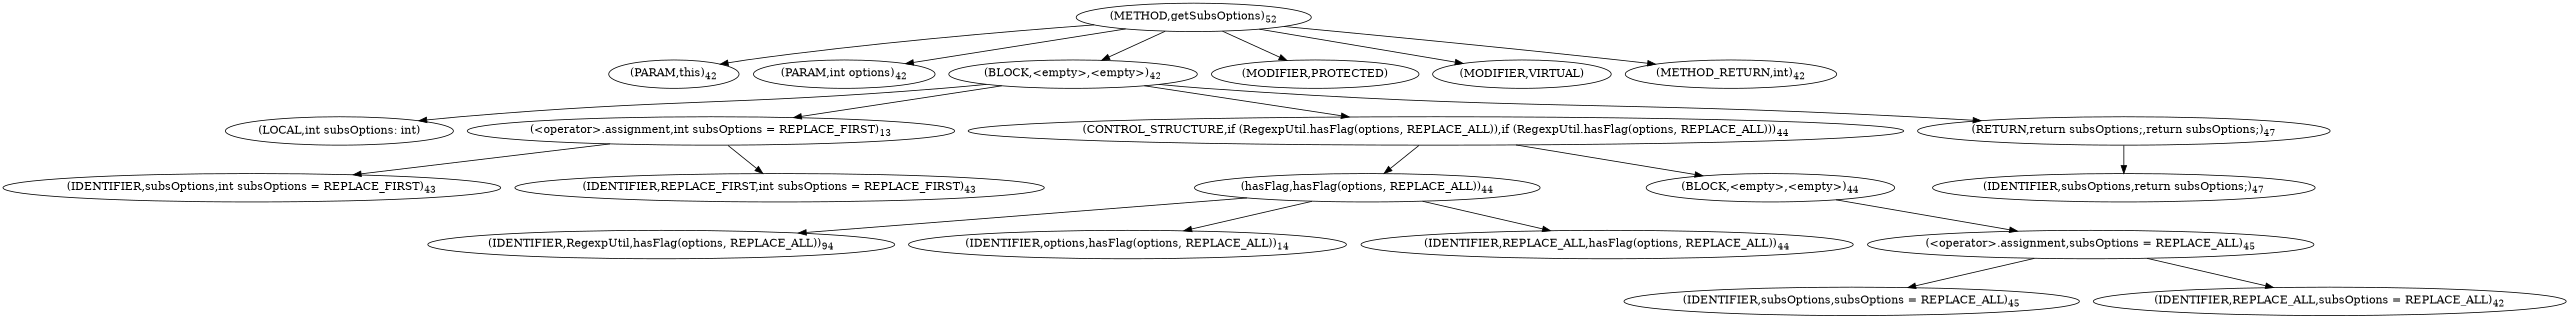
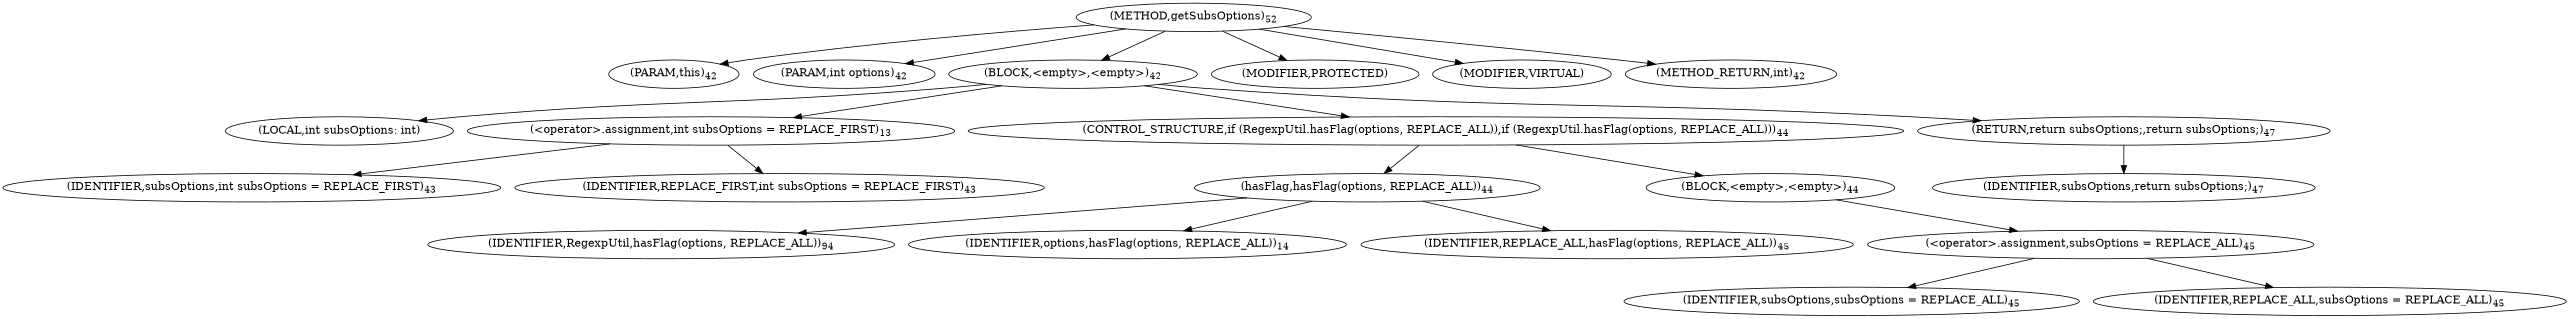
(1784, 243) -> (1784, 243)
(2499, 300) -> (2499, 300)
